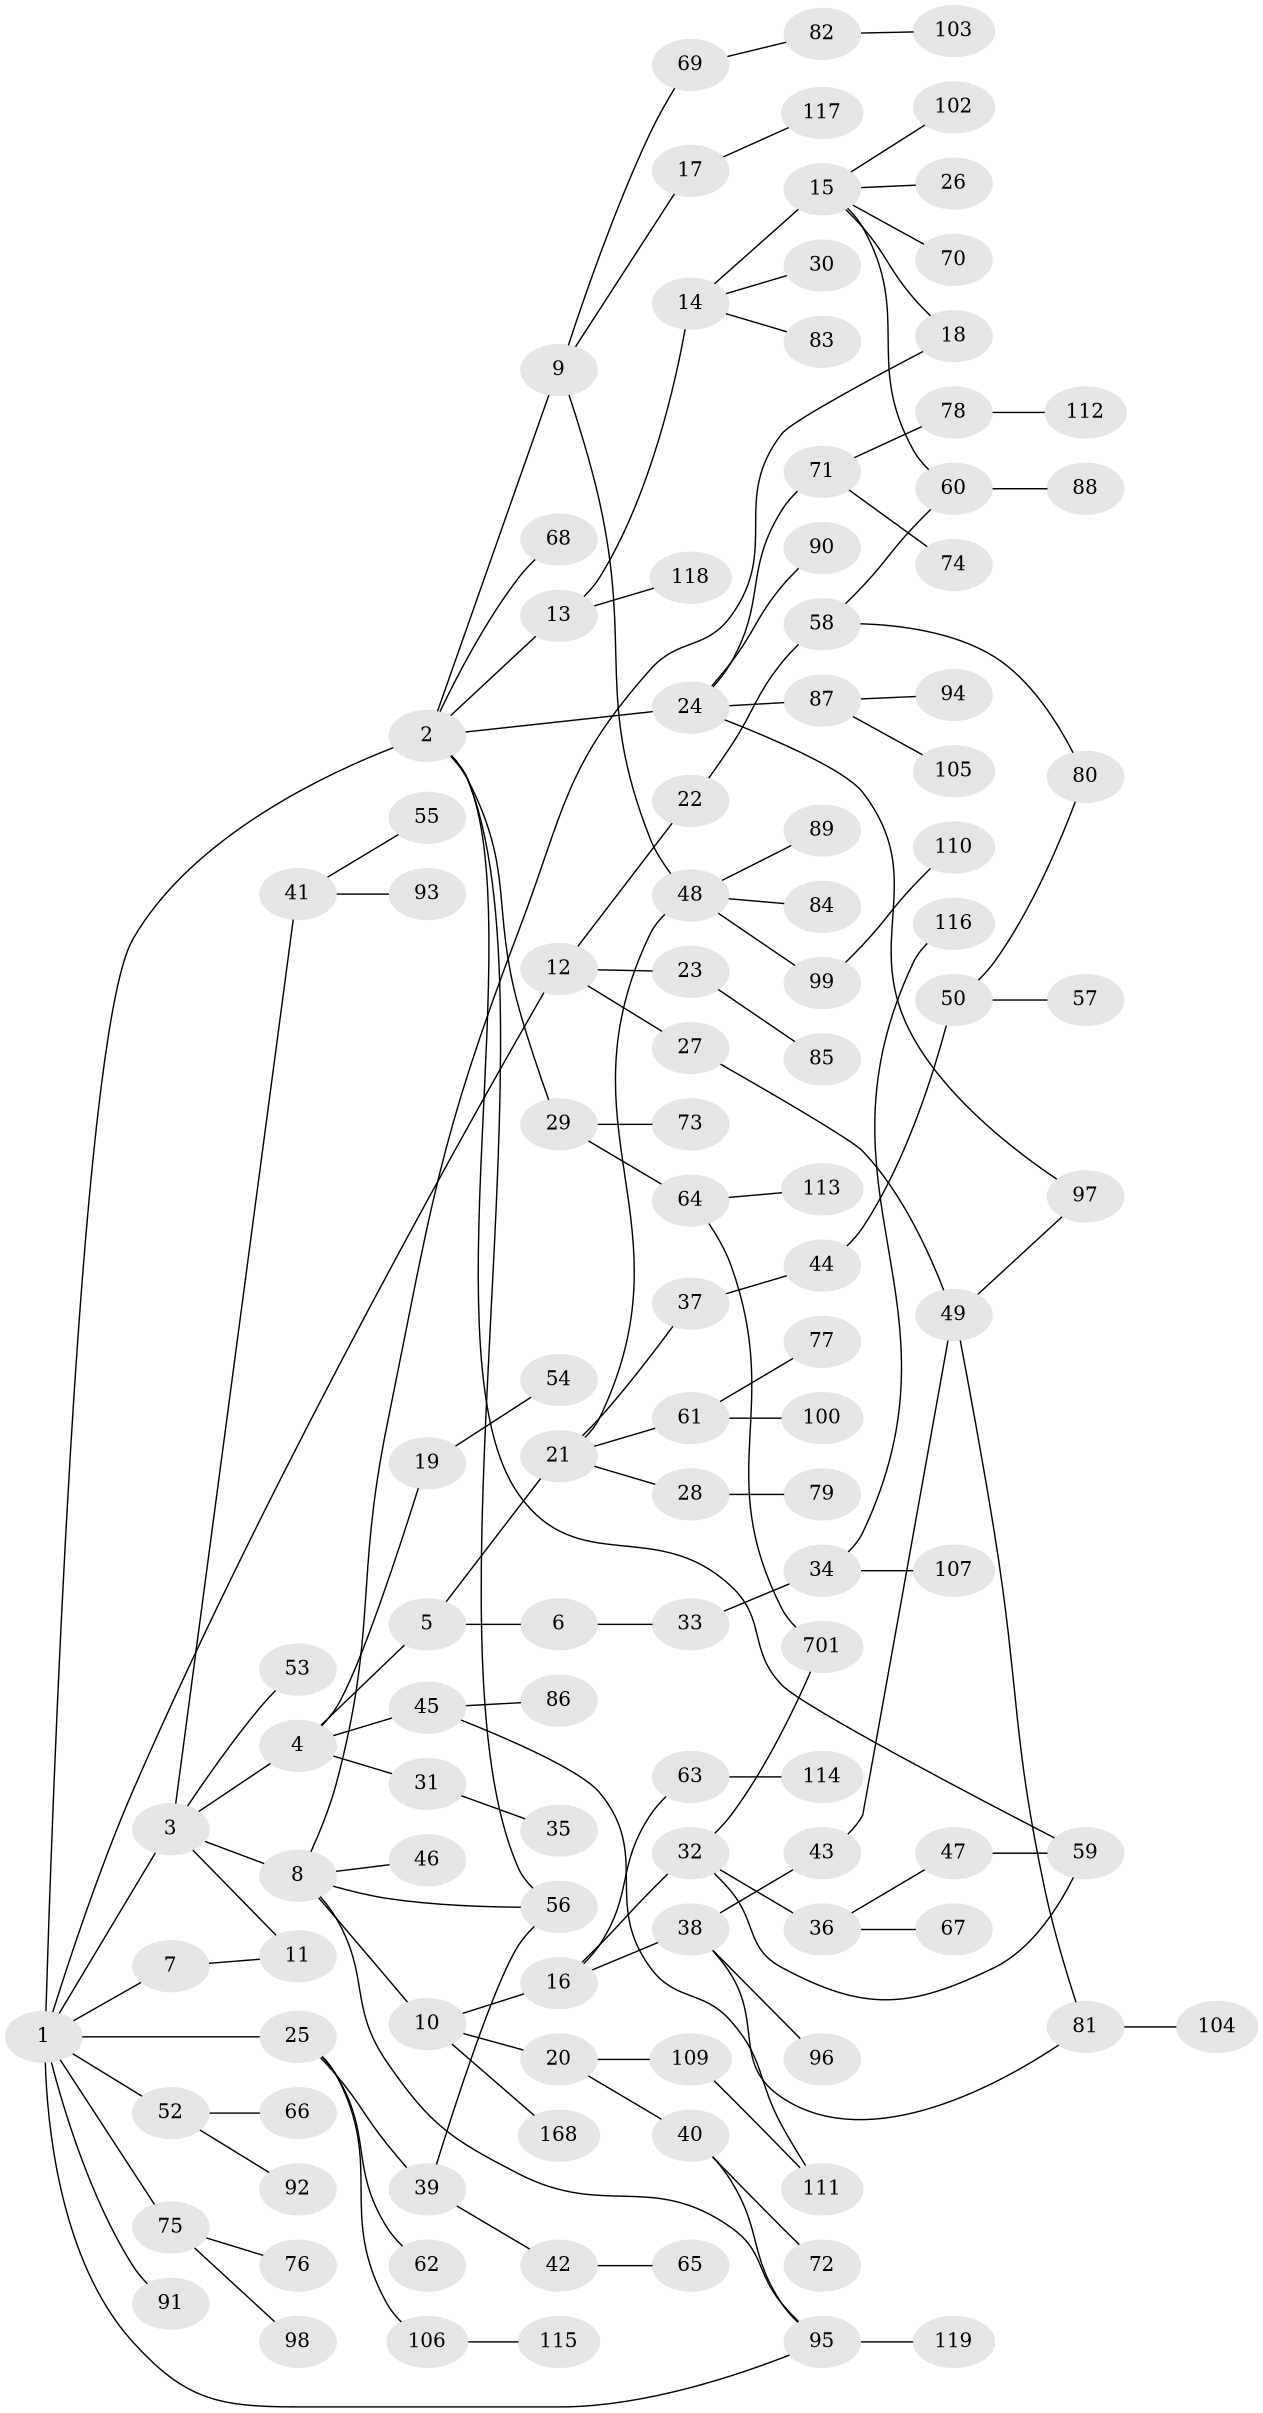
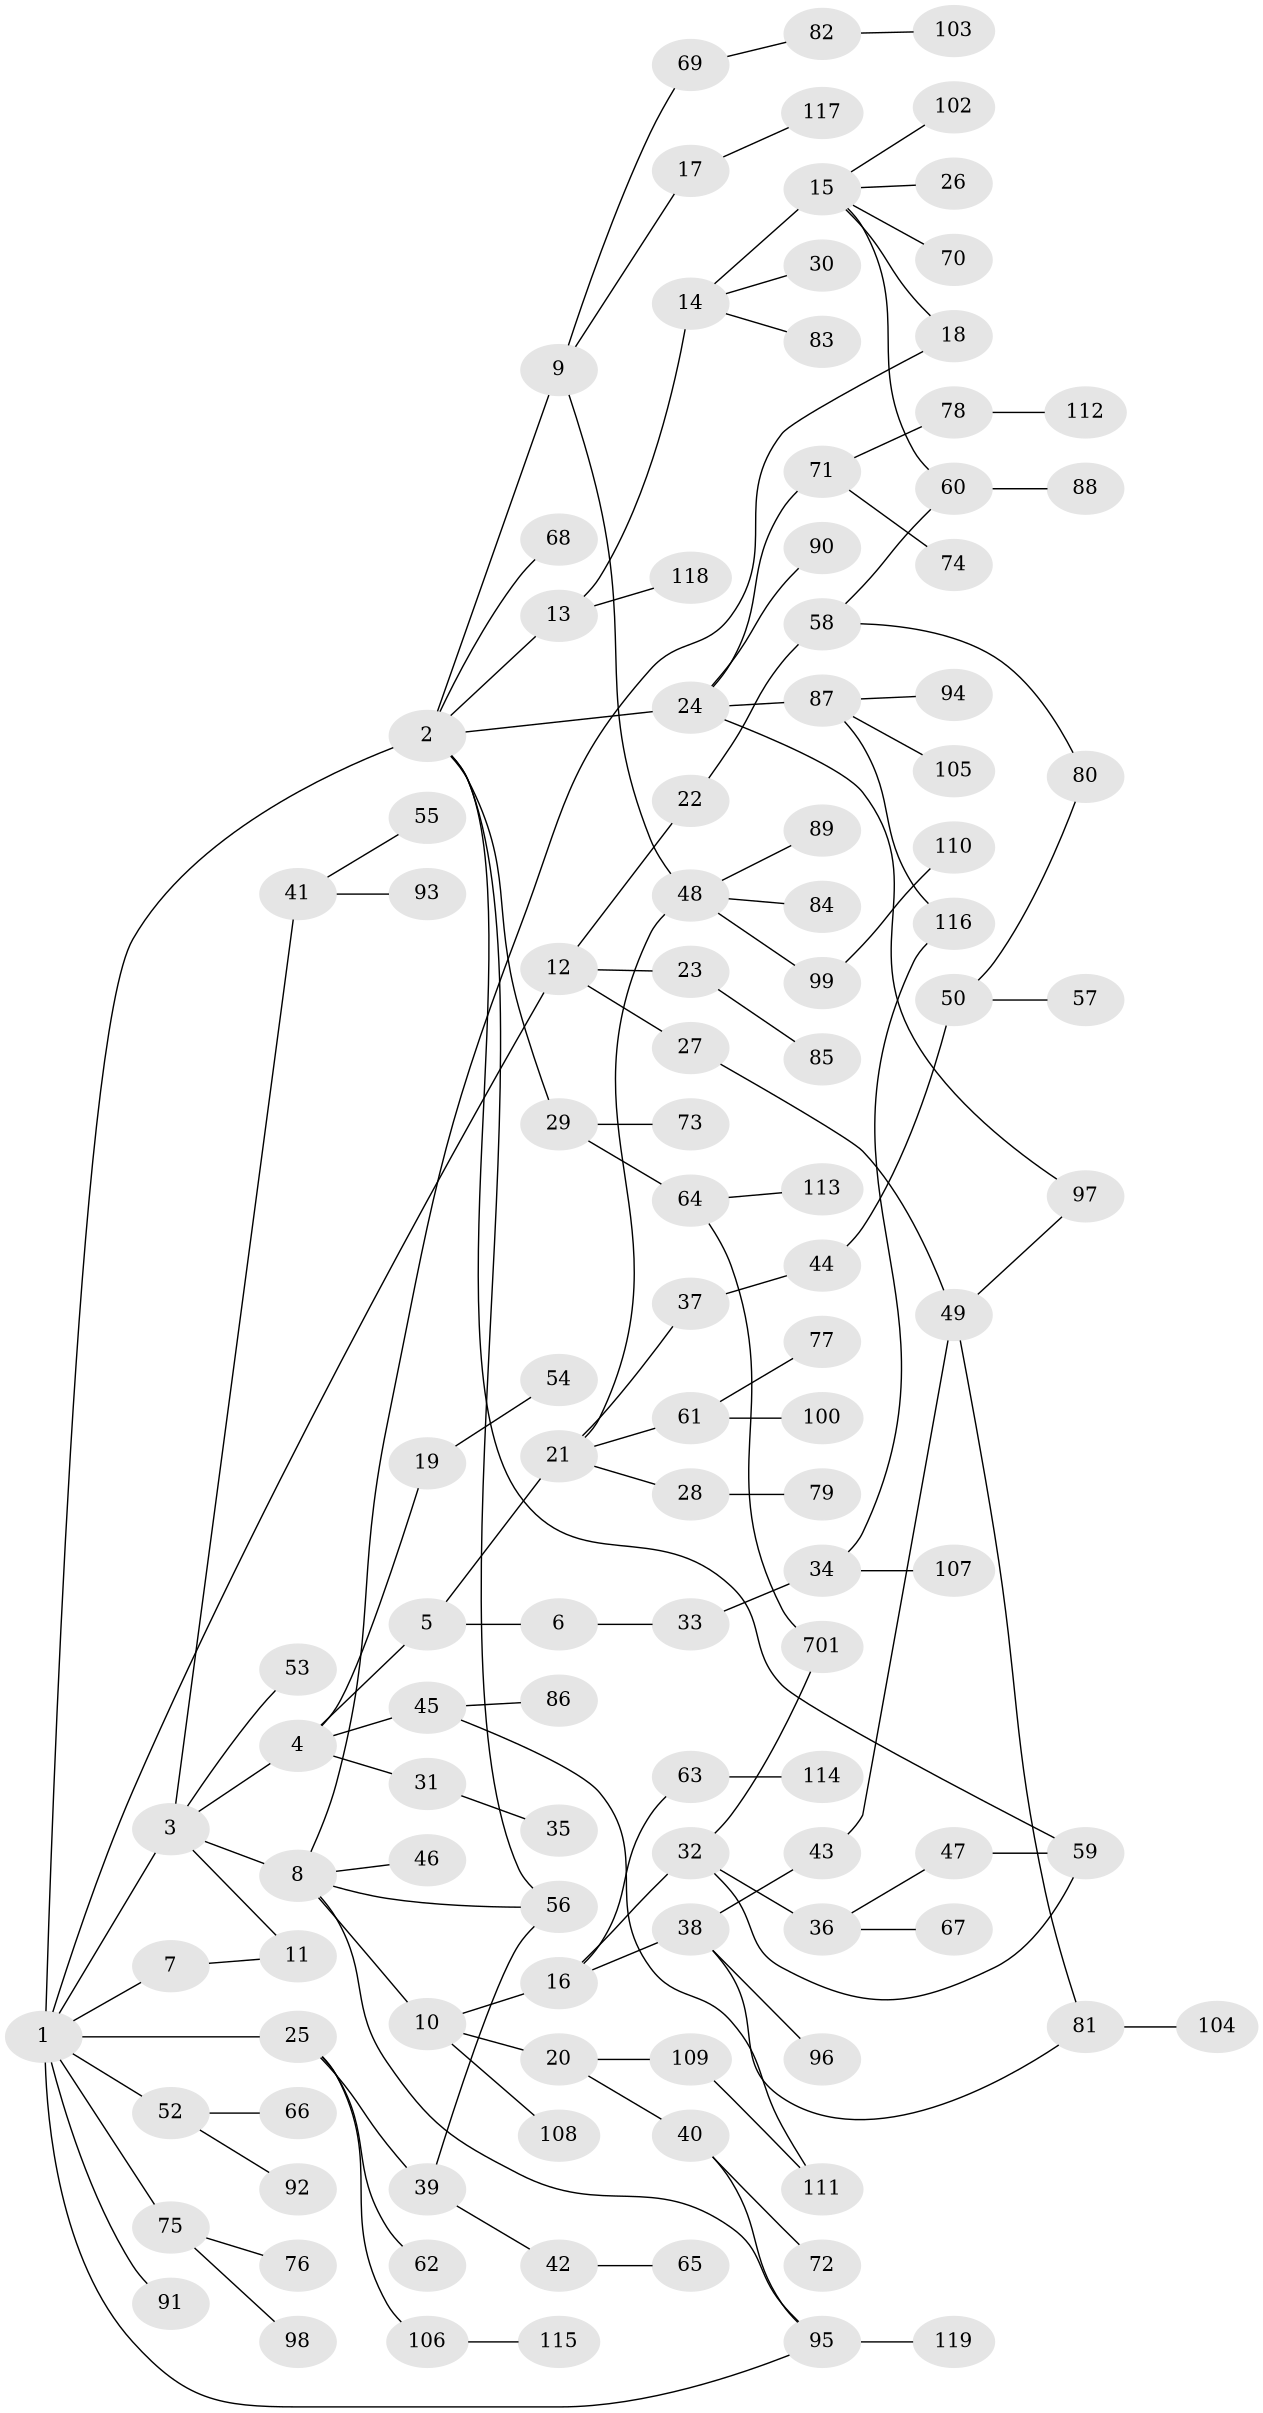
none -> (887, 813)
(559, 2136) -> (559, 2136)
